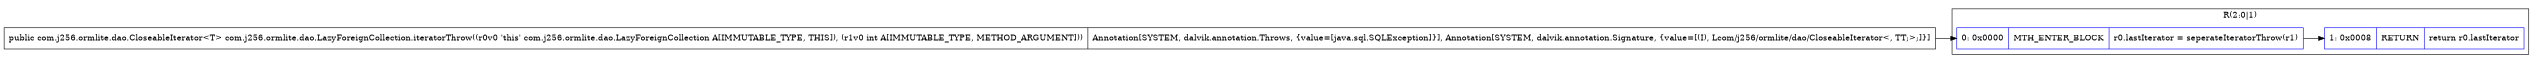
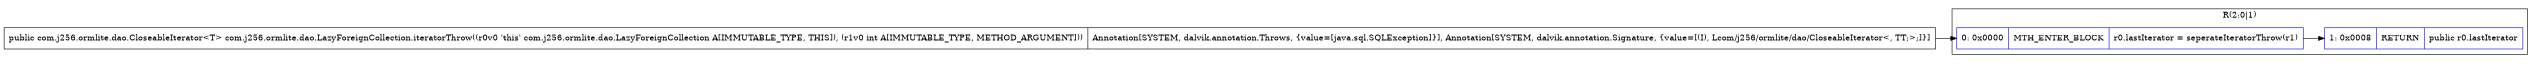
(2474, 38) -> (2474, 38)
